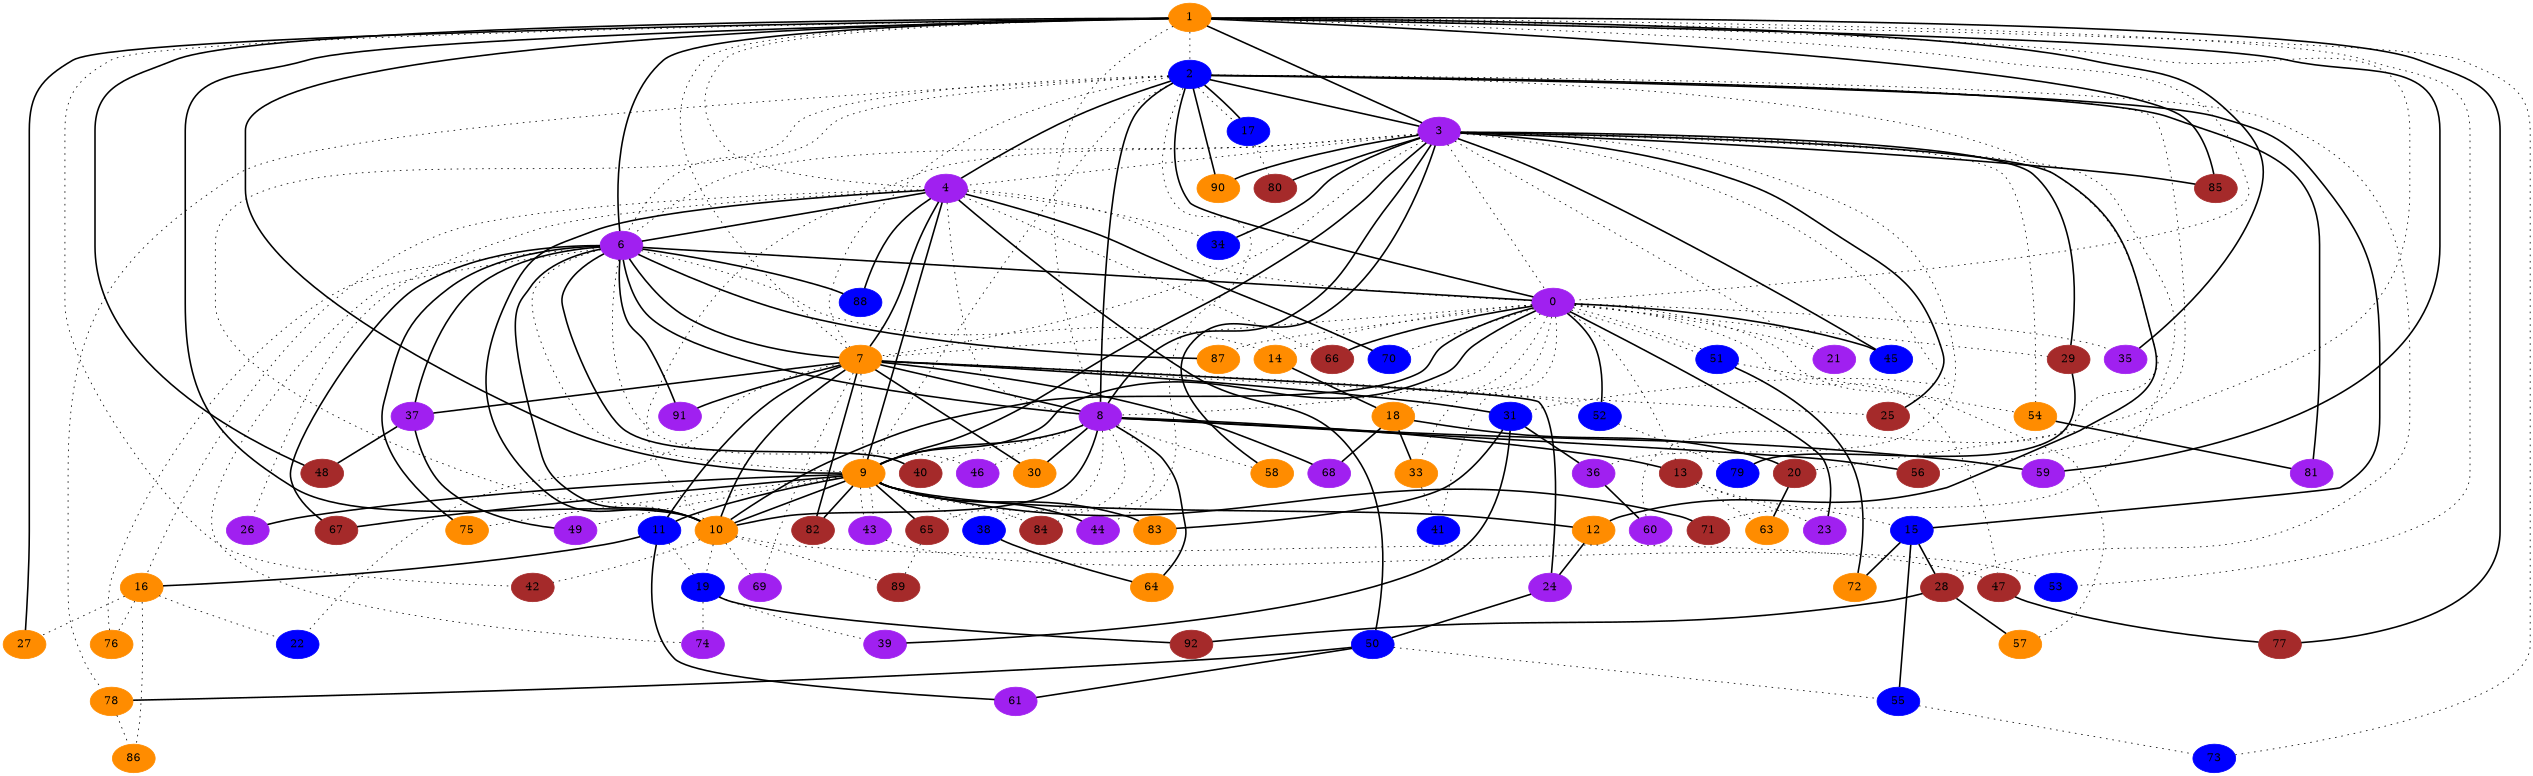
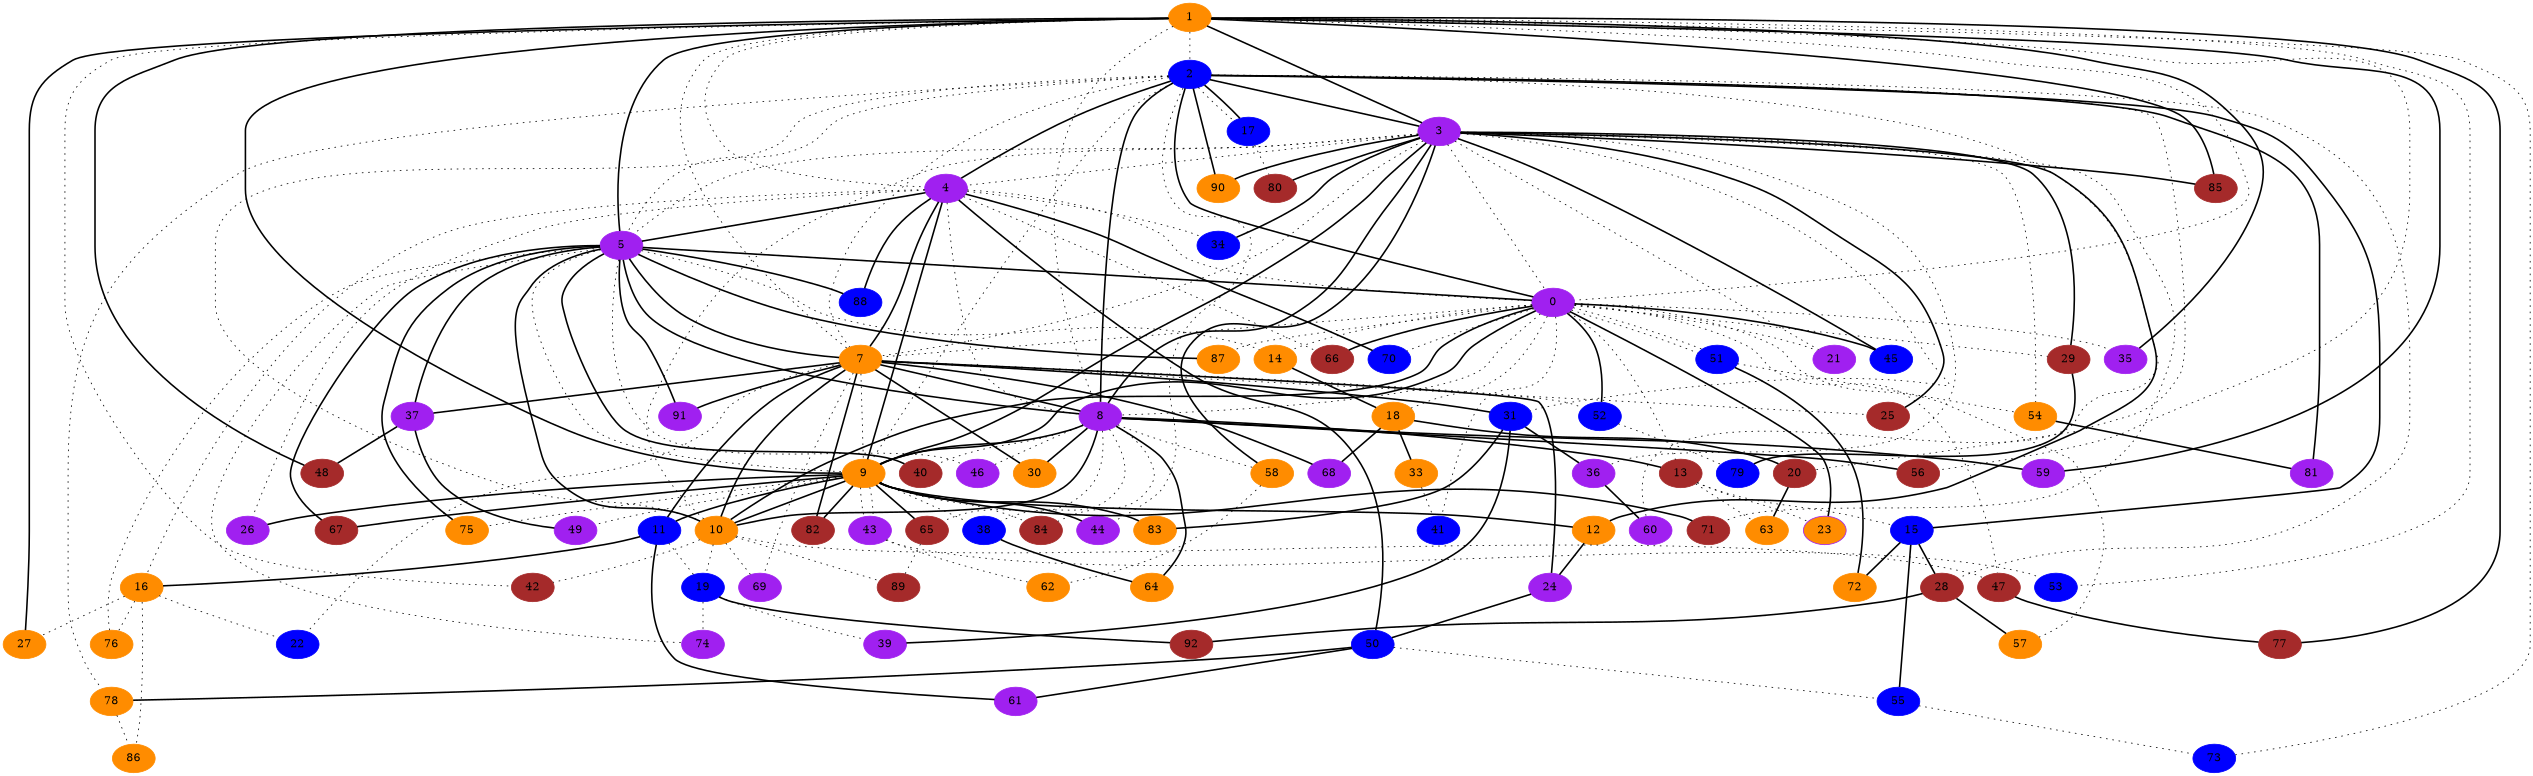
(256, 71) -> none
(621, 245) -> (621, 245)
(526, 268) -> none
(1489, 389) -> none
(1825, 530) -> (1825, 530)
none -> (1048, 587)
